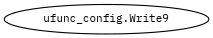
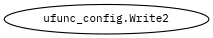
(107, 19) -> (107, 19)
